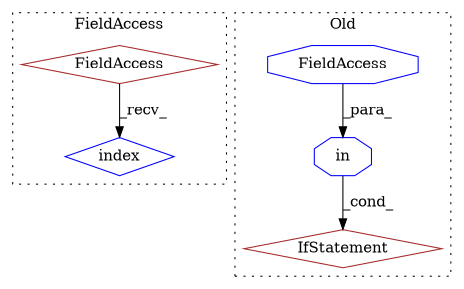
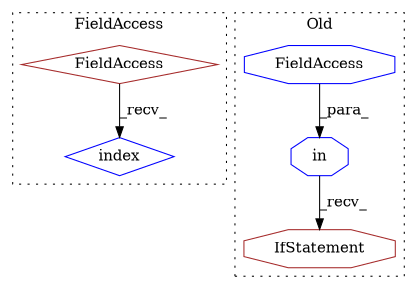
(368, 203) -> (343, 203)
(343, 249) -> (320, 249)
